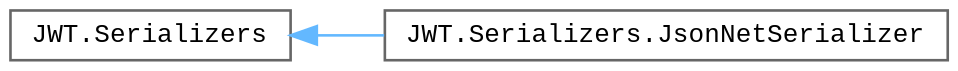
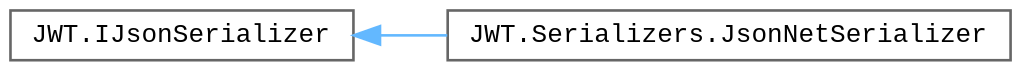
(151, 35) -> (182, 35)
